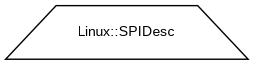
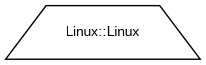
(127, 32) -> (103, 32)
